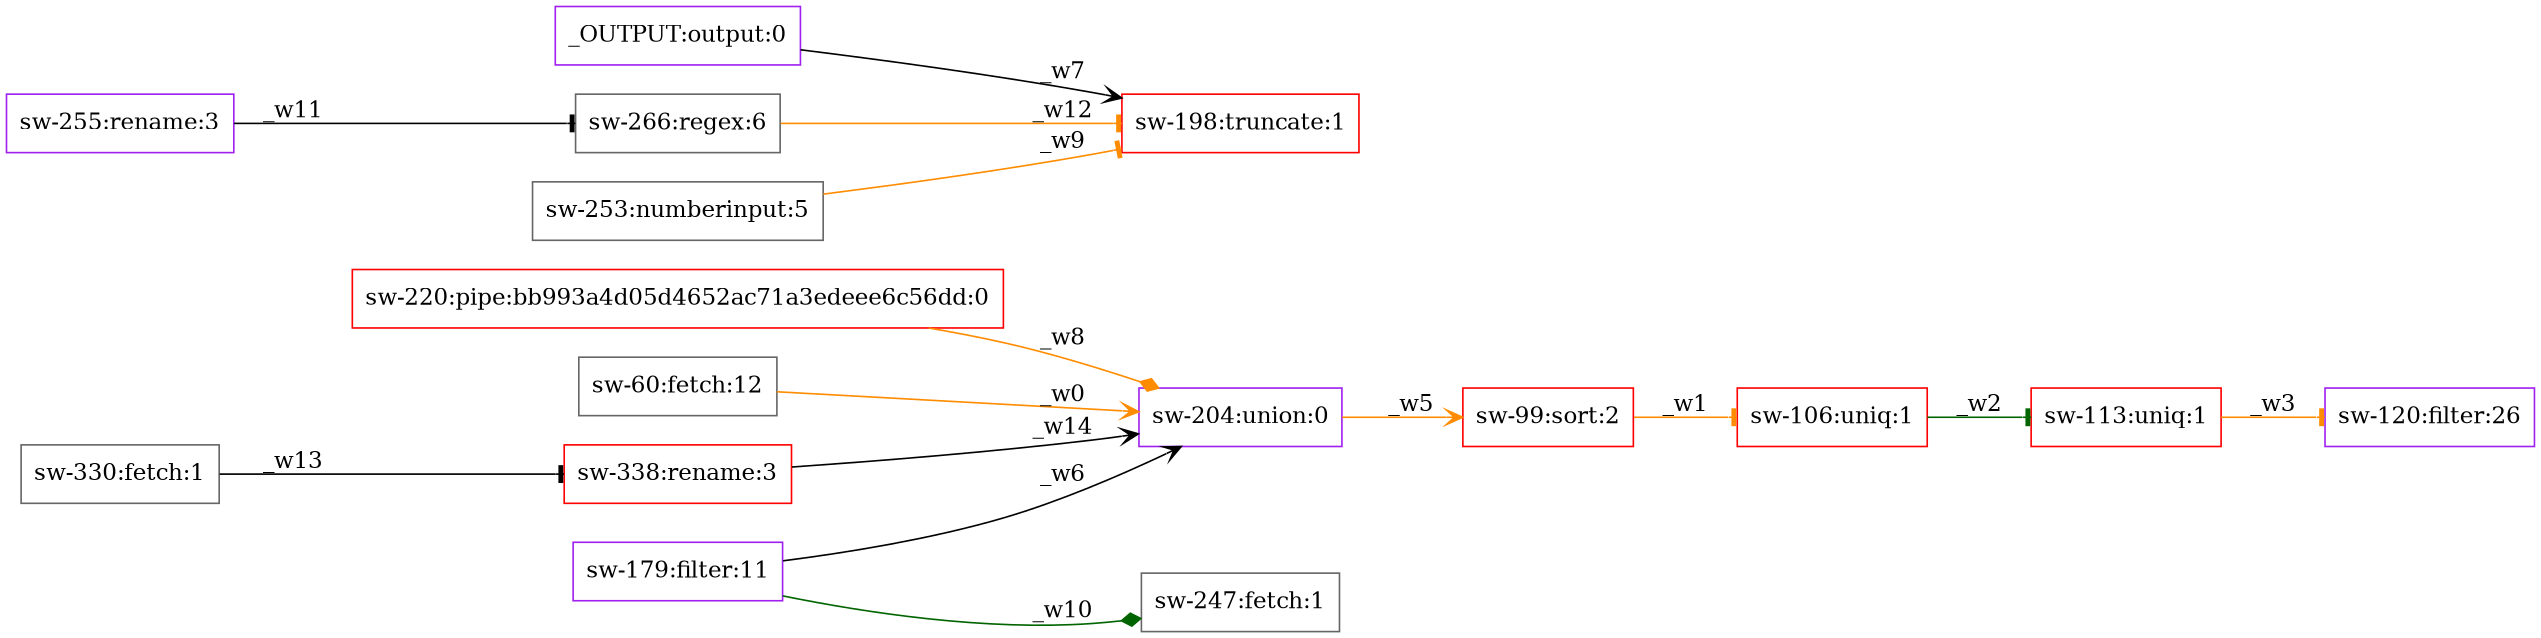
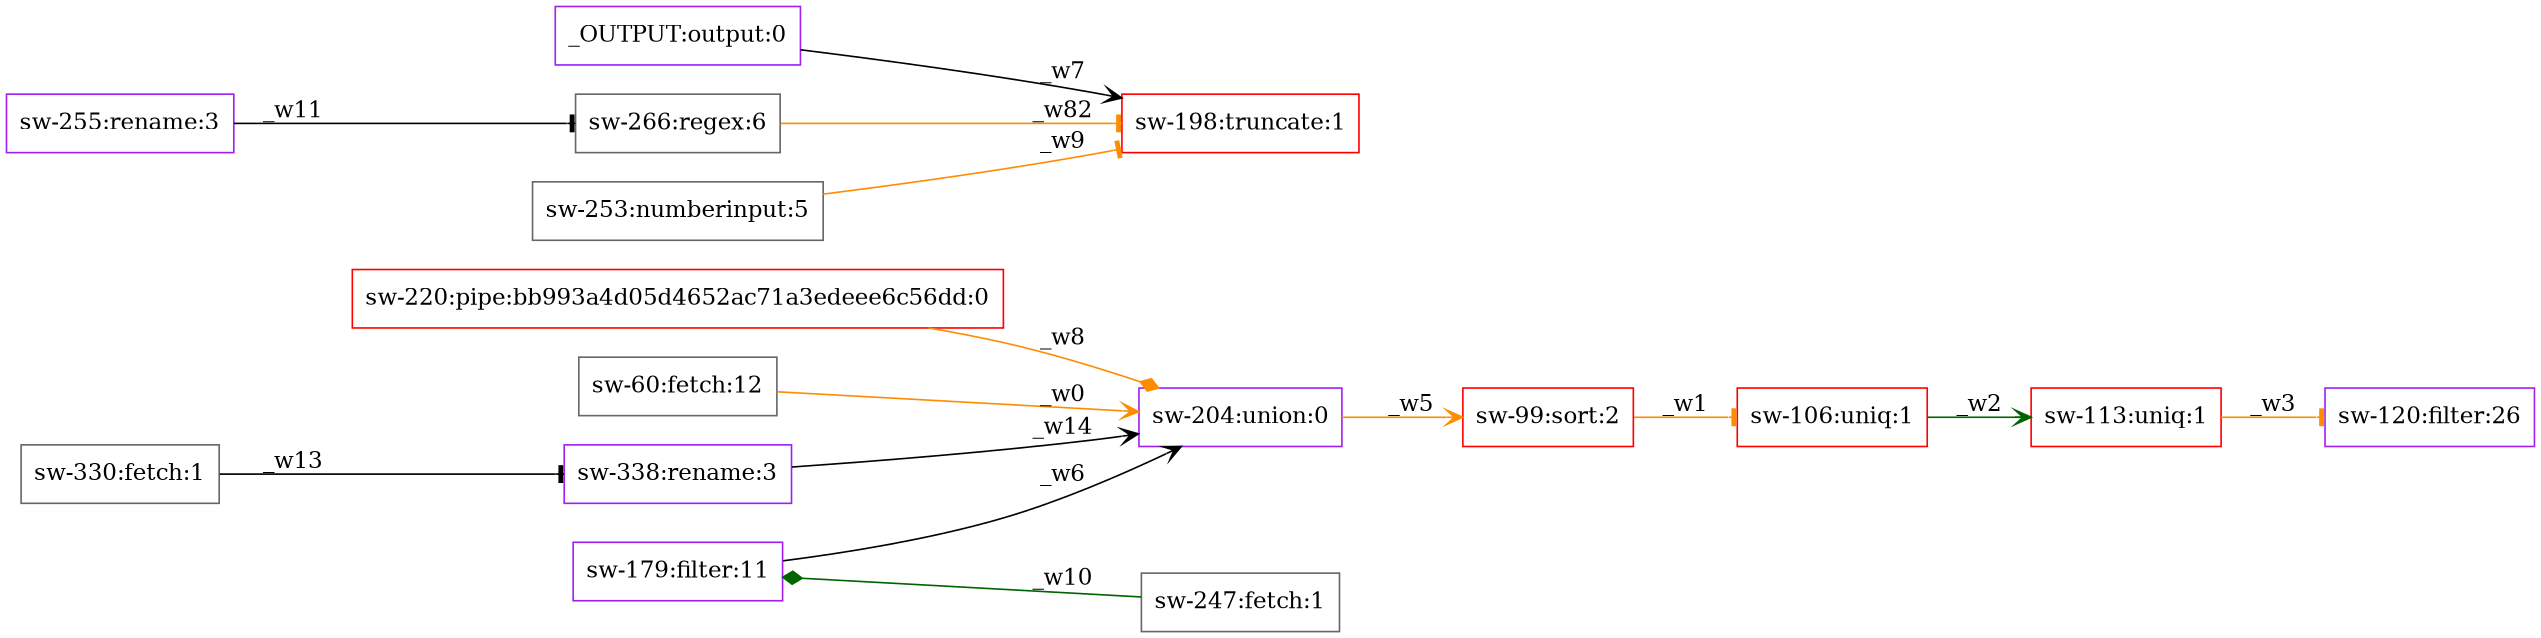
(1063, 111) -> (1063, 111)
(1975, 417) -> (1975, 417)
(678, 474) -> (678, 474)
(951, 621) -> (972, 588)
